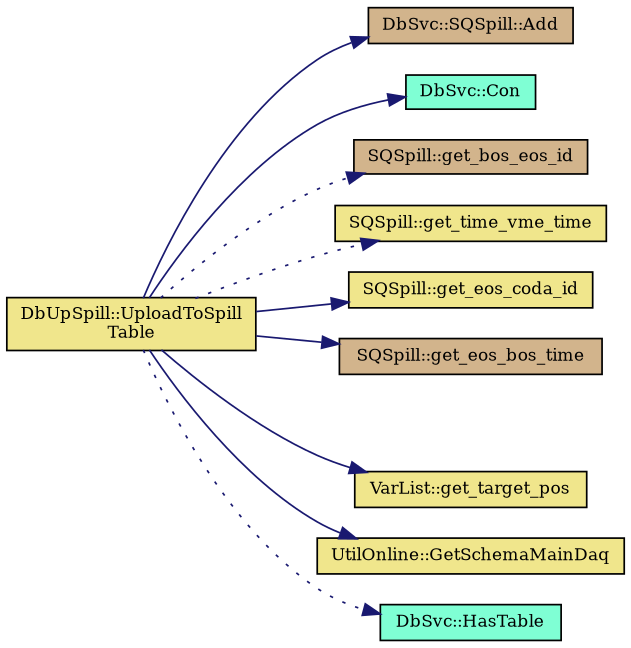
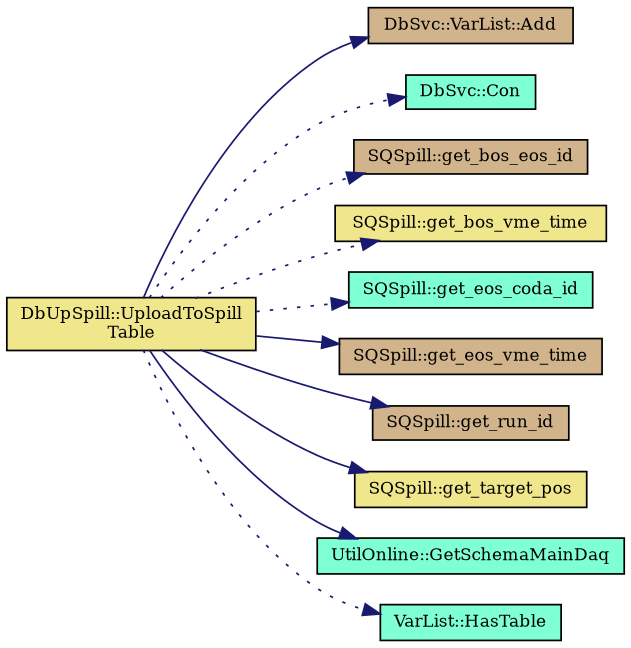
(471, 26) -> (471, 26)
(251, 175) -> (251, 175)
(471, 223) -> (471, 223)
(471, 290) -> (471, 290)
(294, 308) -> (294, 308)
(471, 356) -> (471, 356)
none -> (471, 423)
(471, 489) -> (471, 489)
(471, 556) -> (471, 556)
(471, 623) -> (471, 623)
